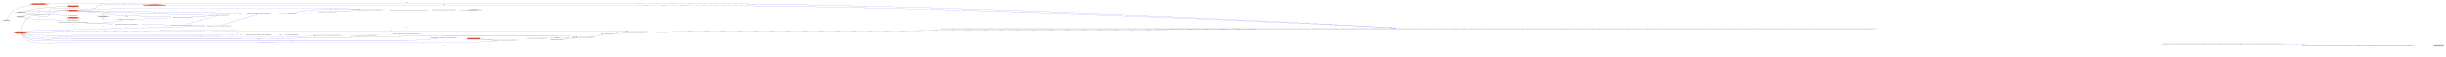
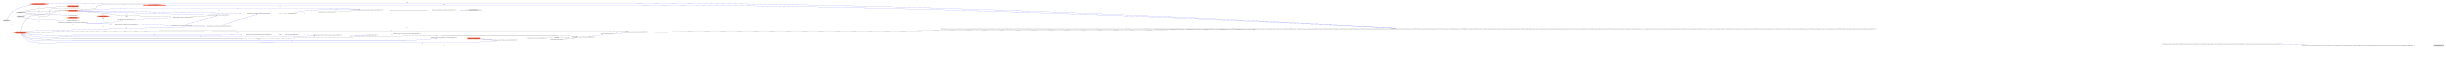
(103, 16) -> (103, 16)
